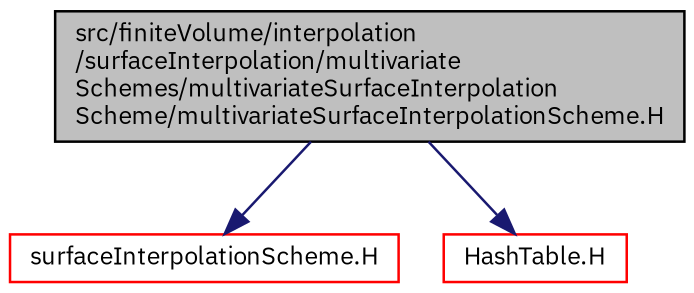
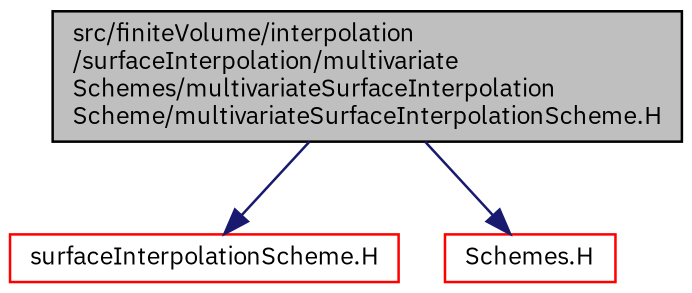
(535, 258) -> (530, 258)
